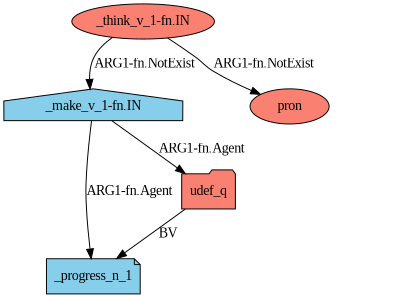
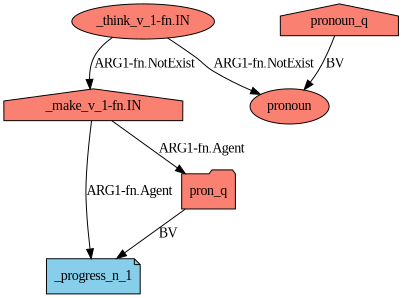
none -> (339, 21)
(93, 106) -> (93, 106)
(290, 106) -> (290, 106)
(209, 191) -> (209, 191)
